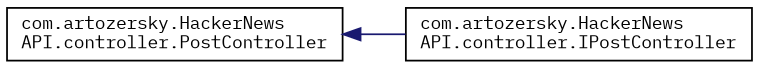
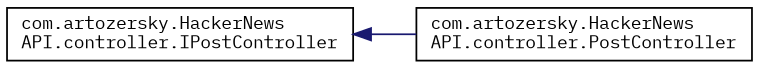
(383, 34) -> (394, 34)
